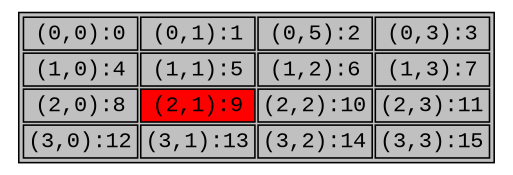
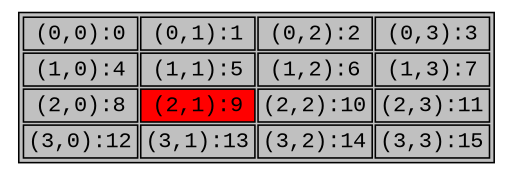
(315, 33) -> (315, 33)
